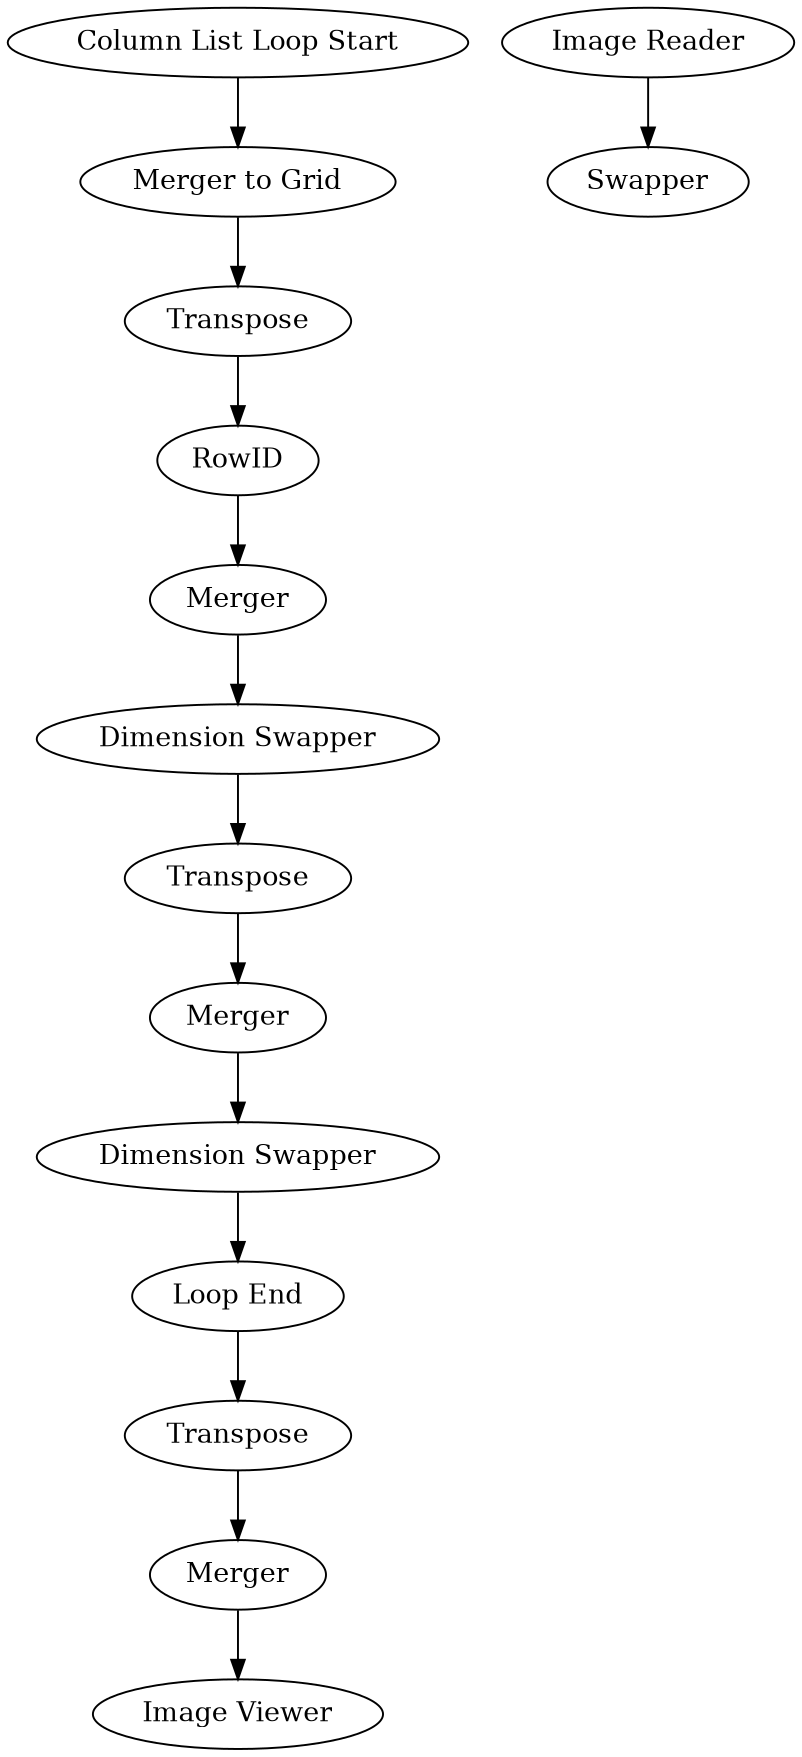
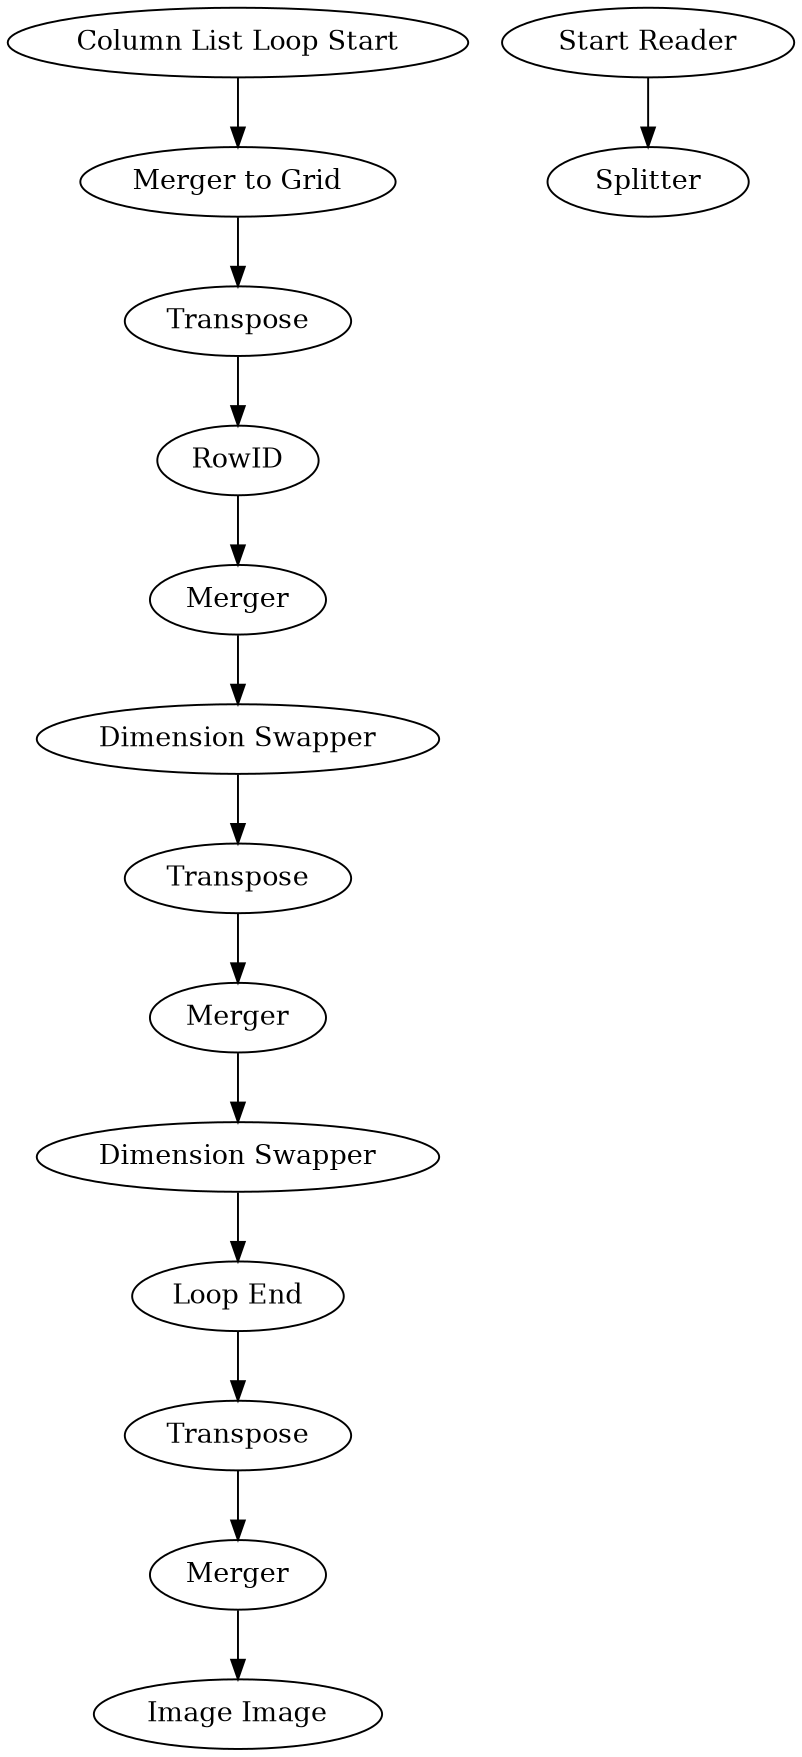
(648, 43) -> (648, 43)
(648, 182) -> (648, 182)
(238, 1714) -> (238, 1714)
